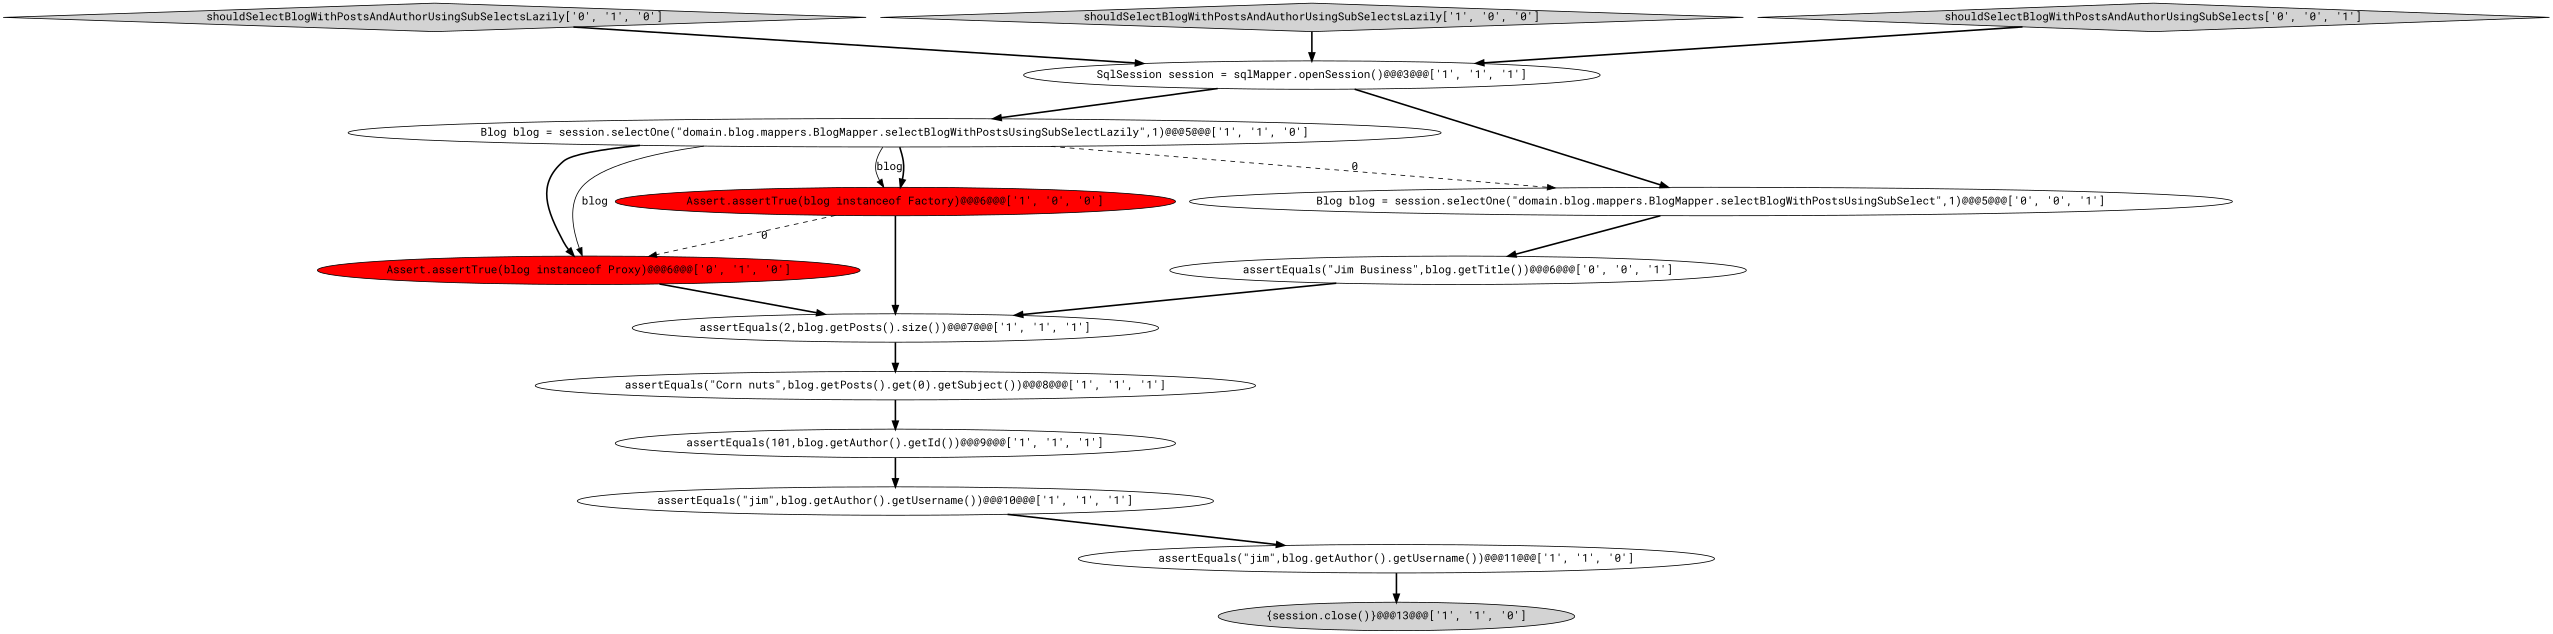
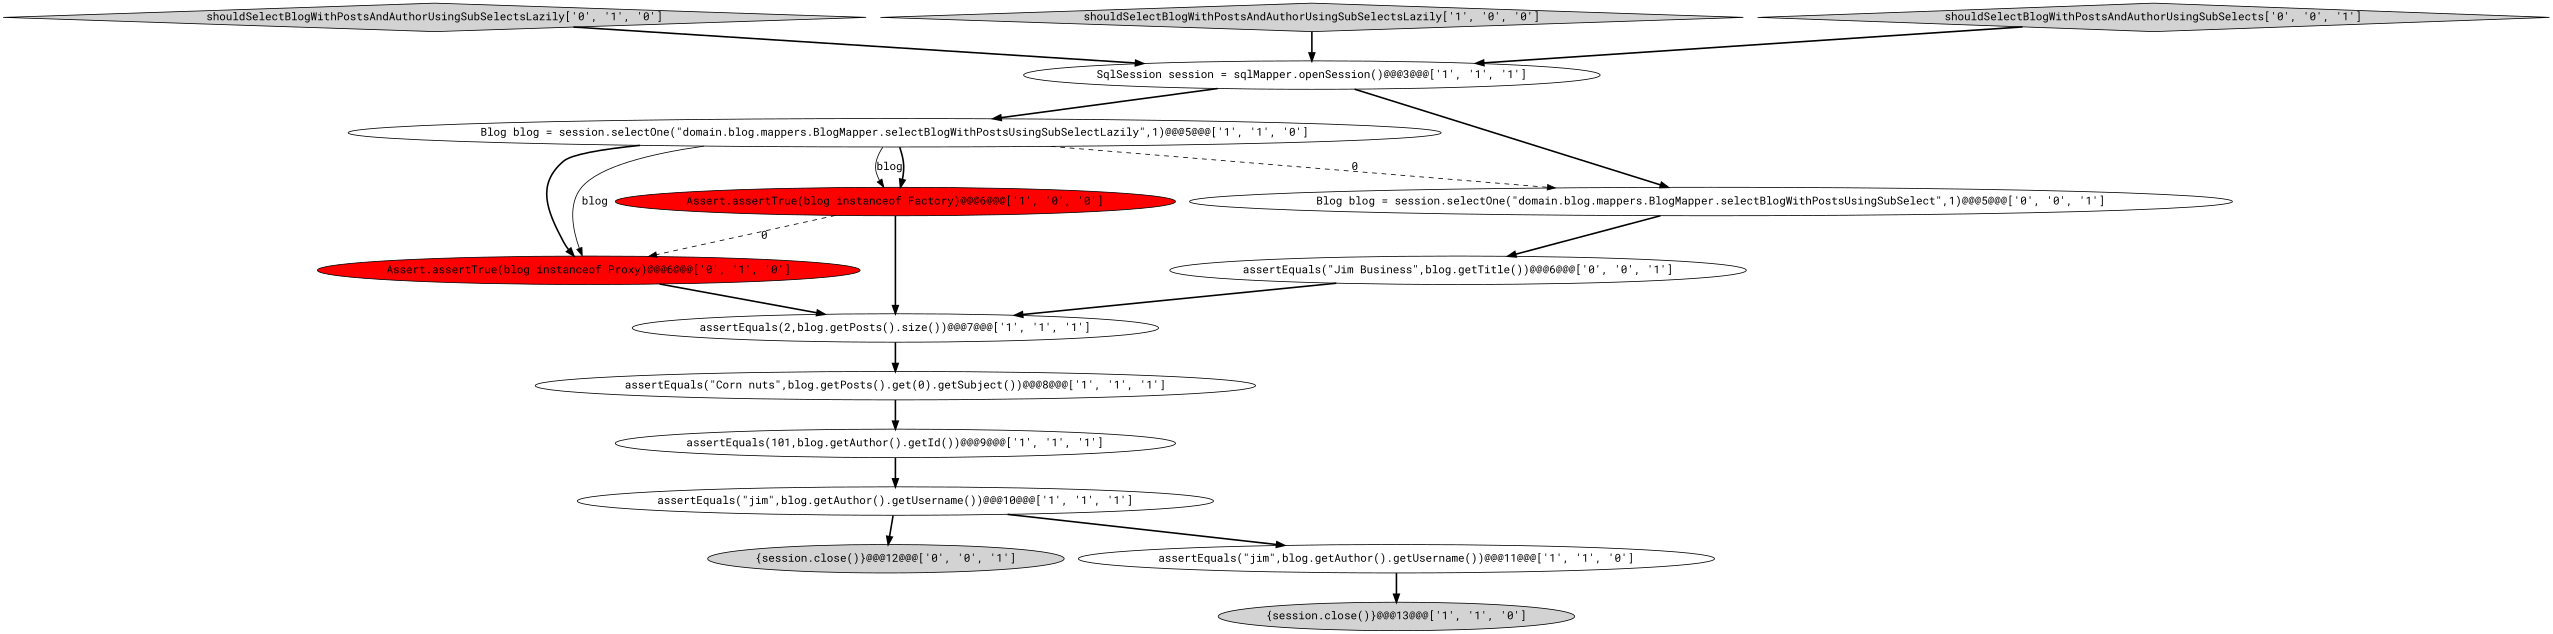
none -> (886, 559)
